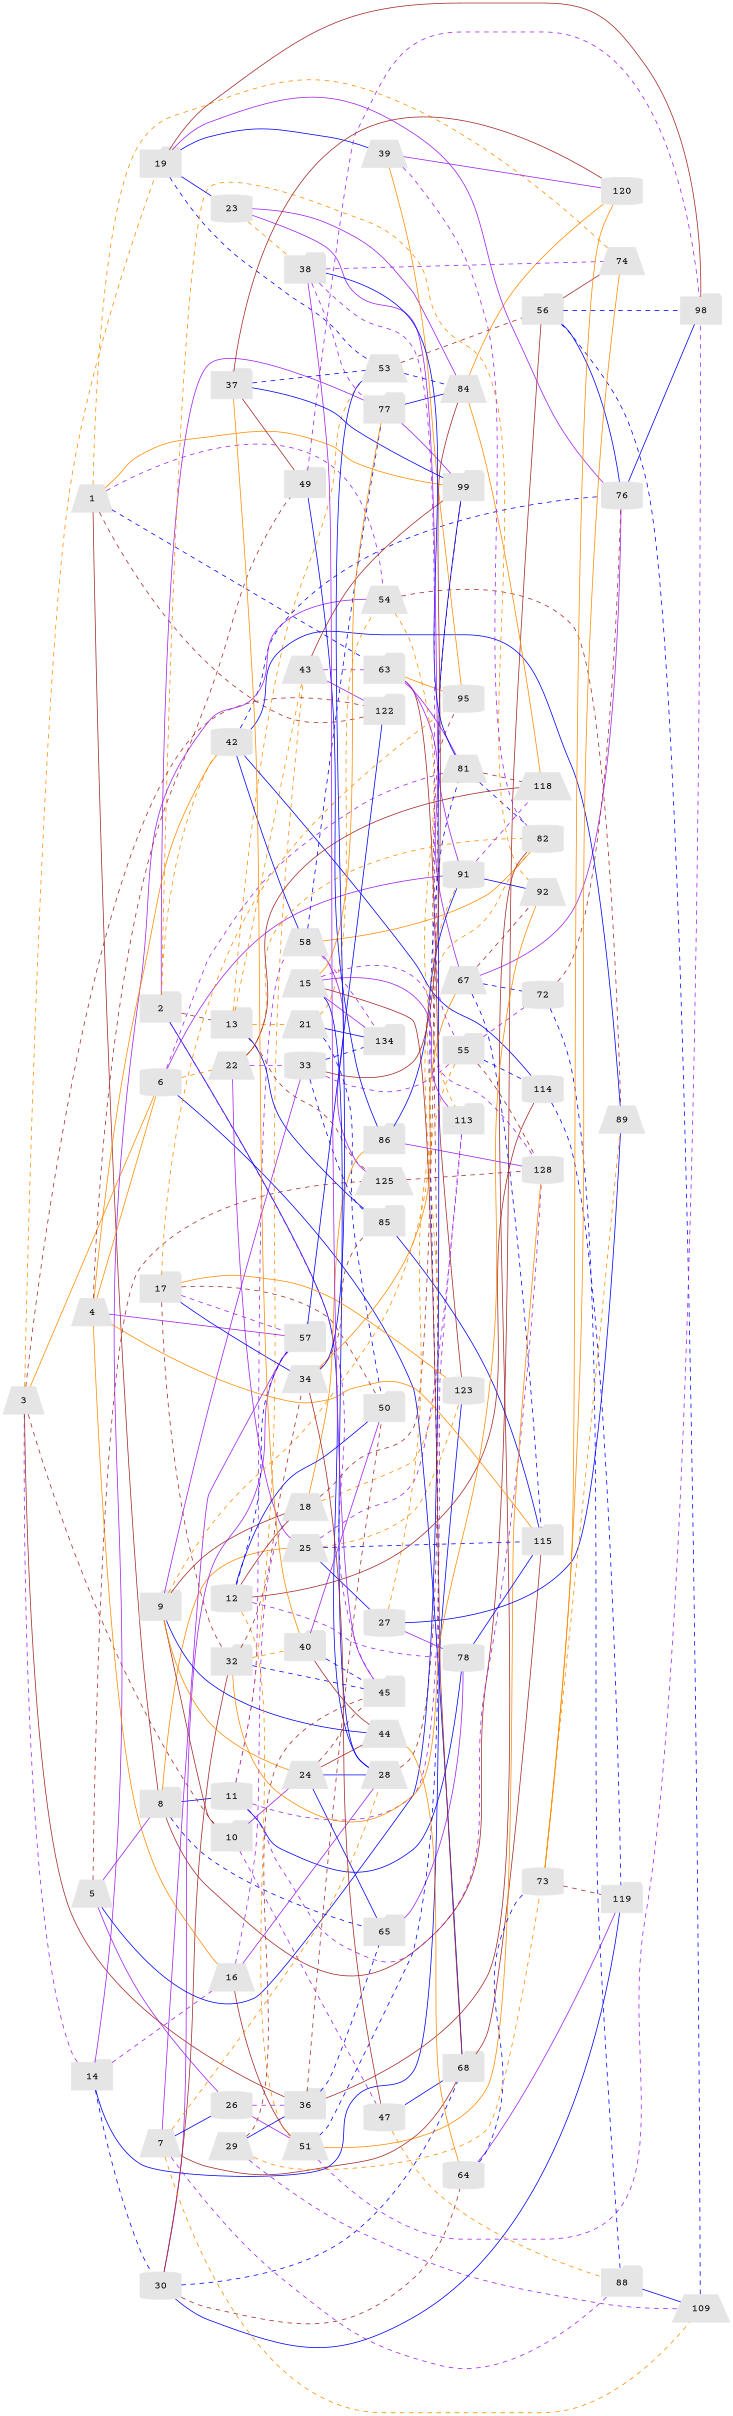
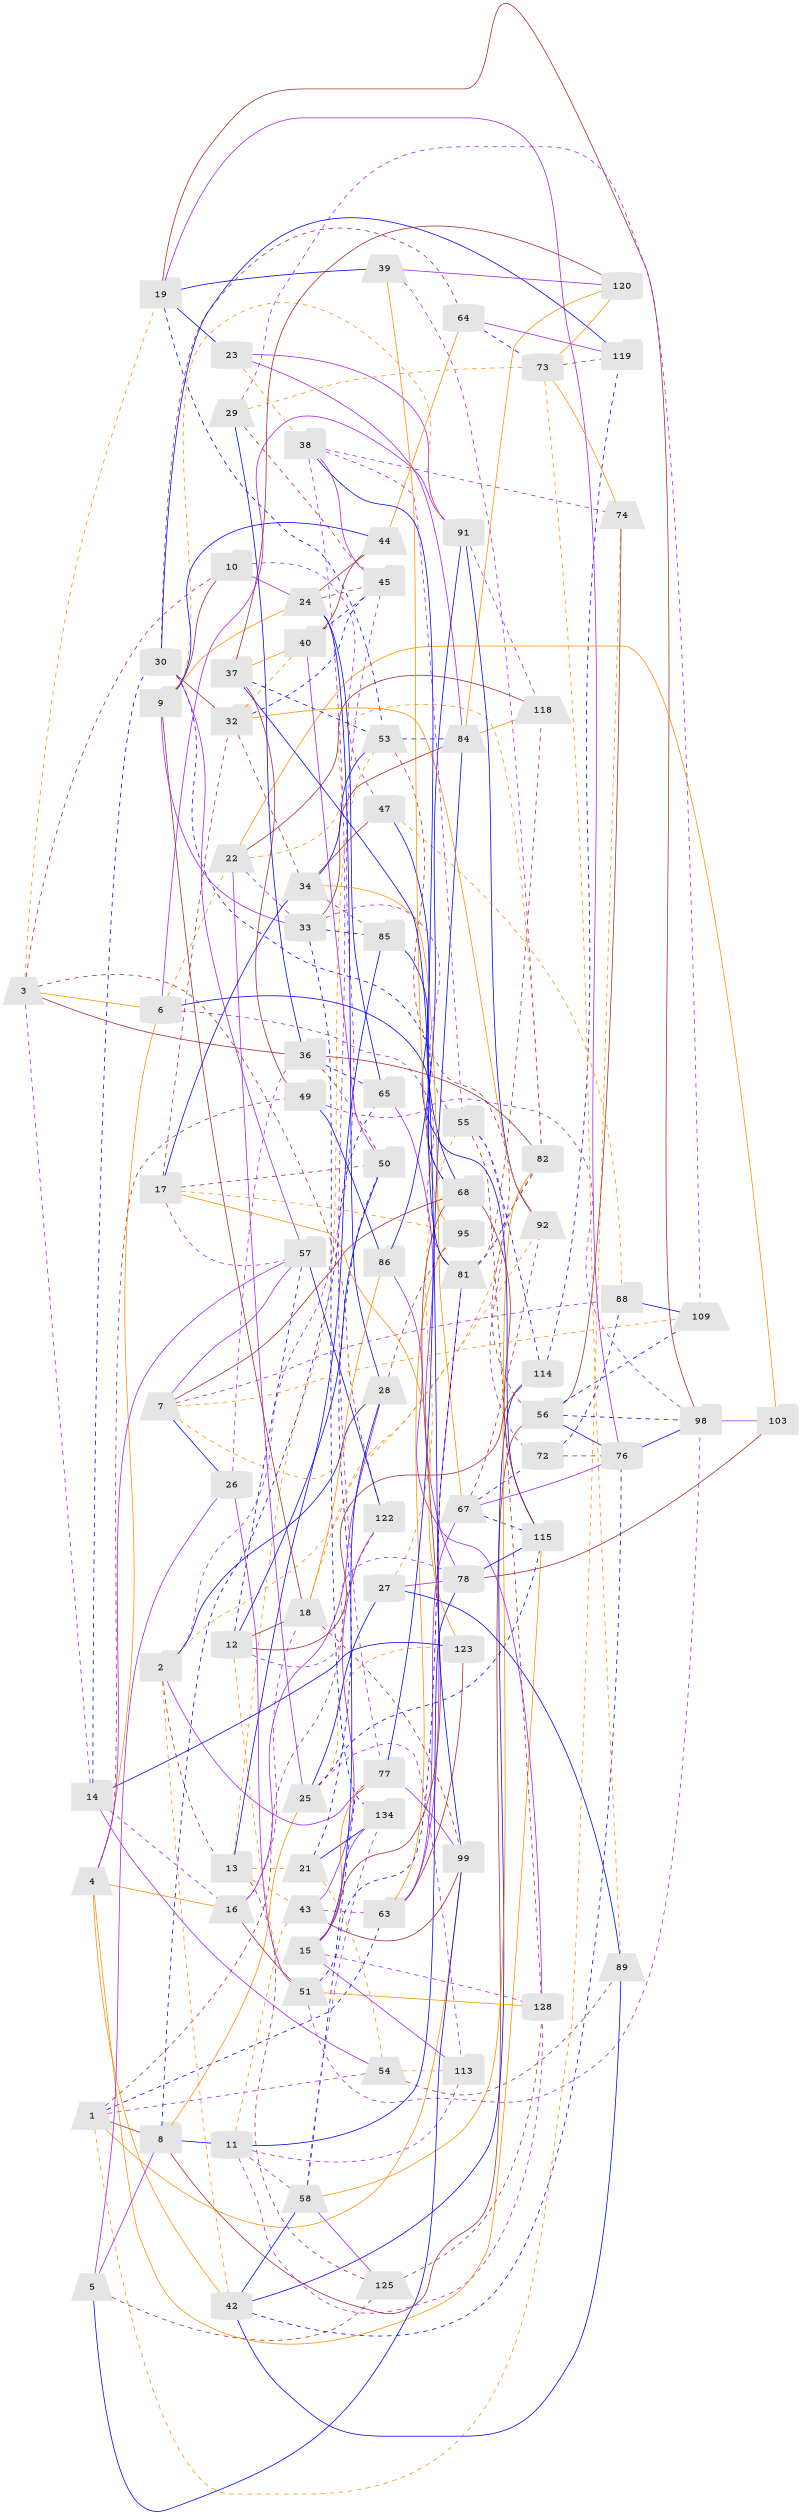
none -> (778, 1421)
